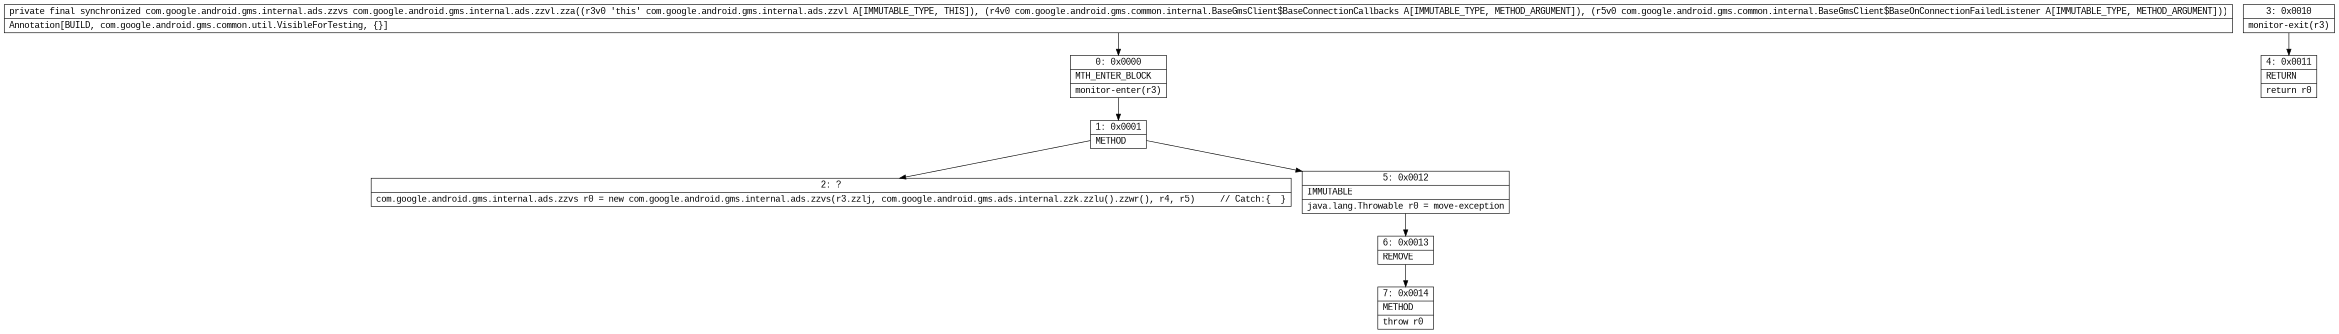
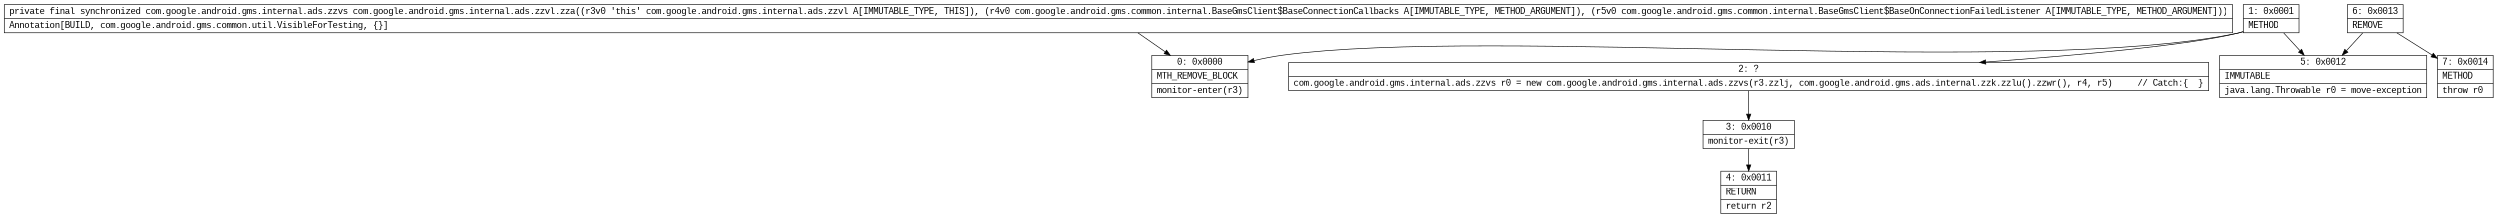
(1113, 76) -> (1197, 76)
(2289, 90) -> (1749, 206)
none -> (1749, 102)
(1118, 106) -> (1749, 50)
(1406, 222) -> (2355, 42)
